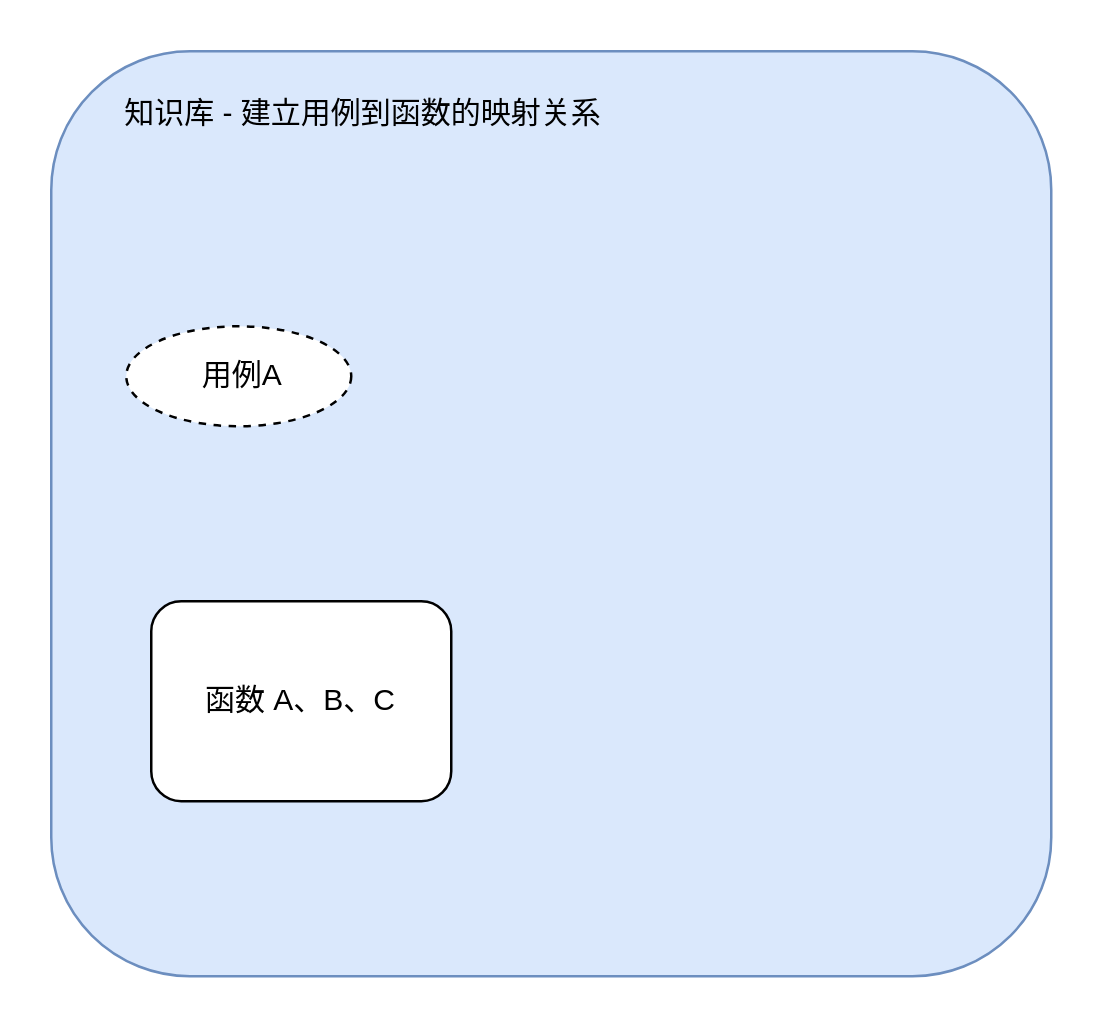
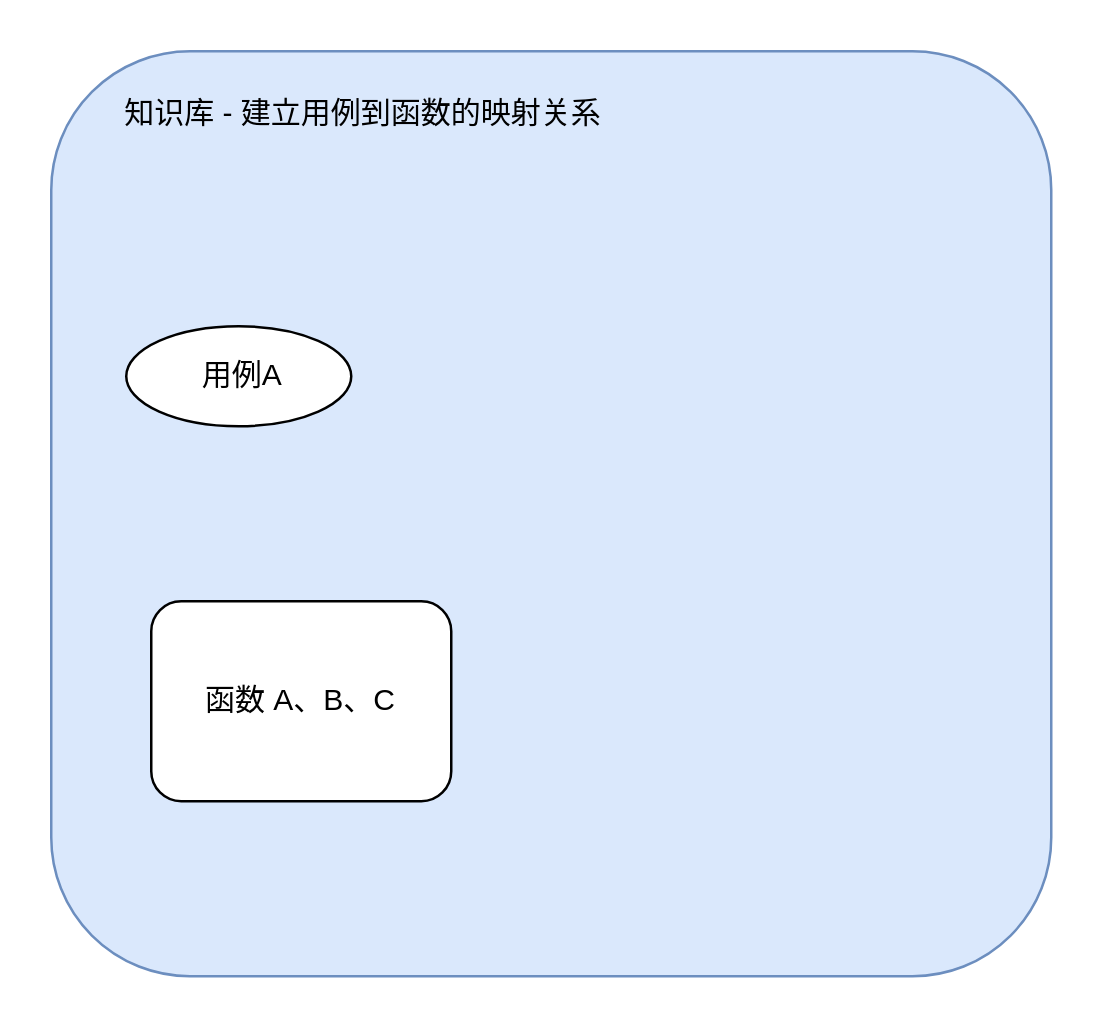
(239, 376) -> (239, 376)
